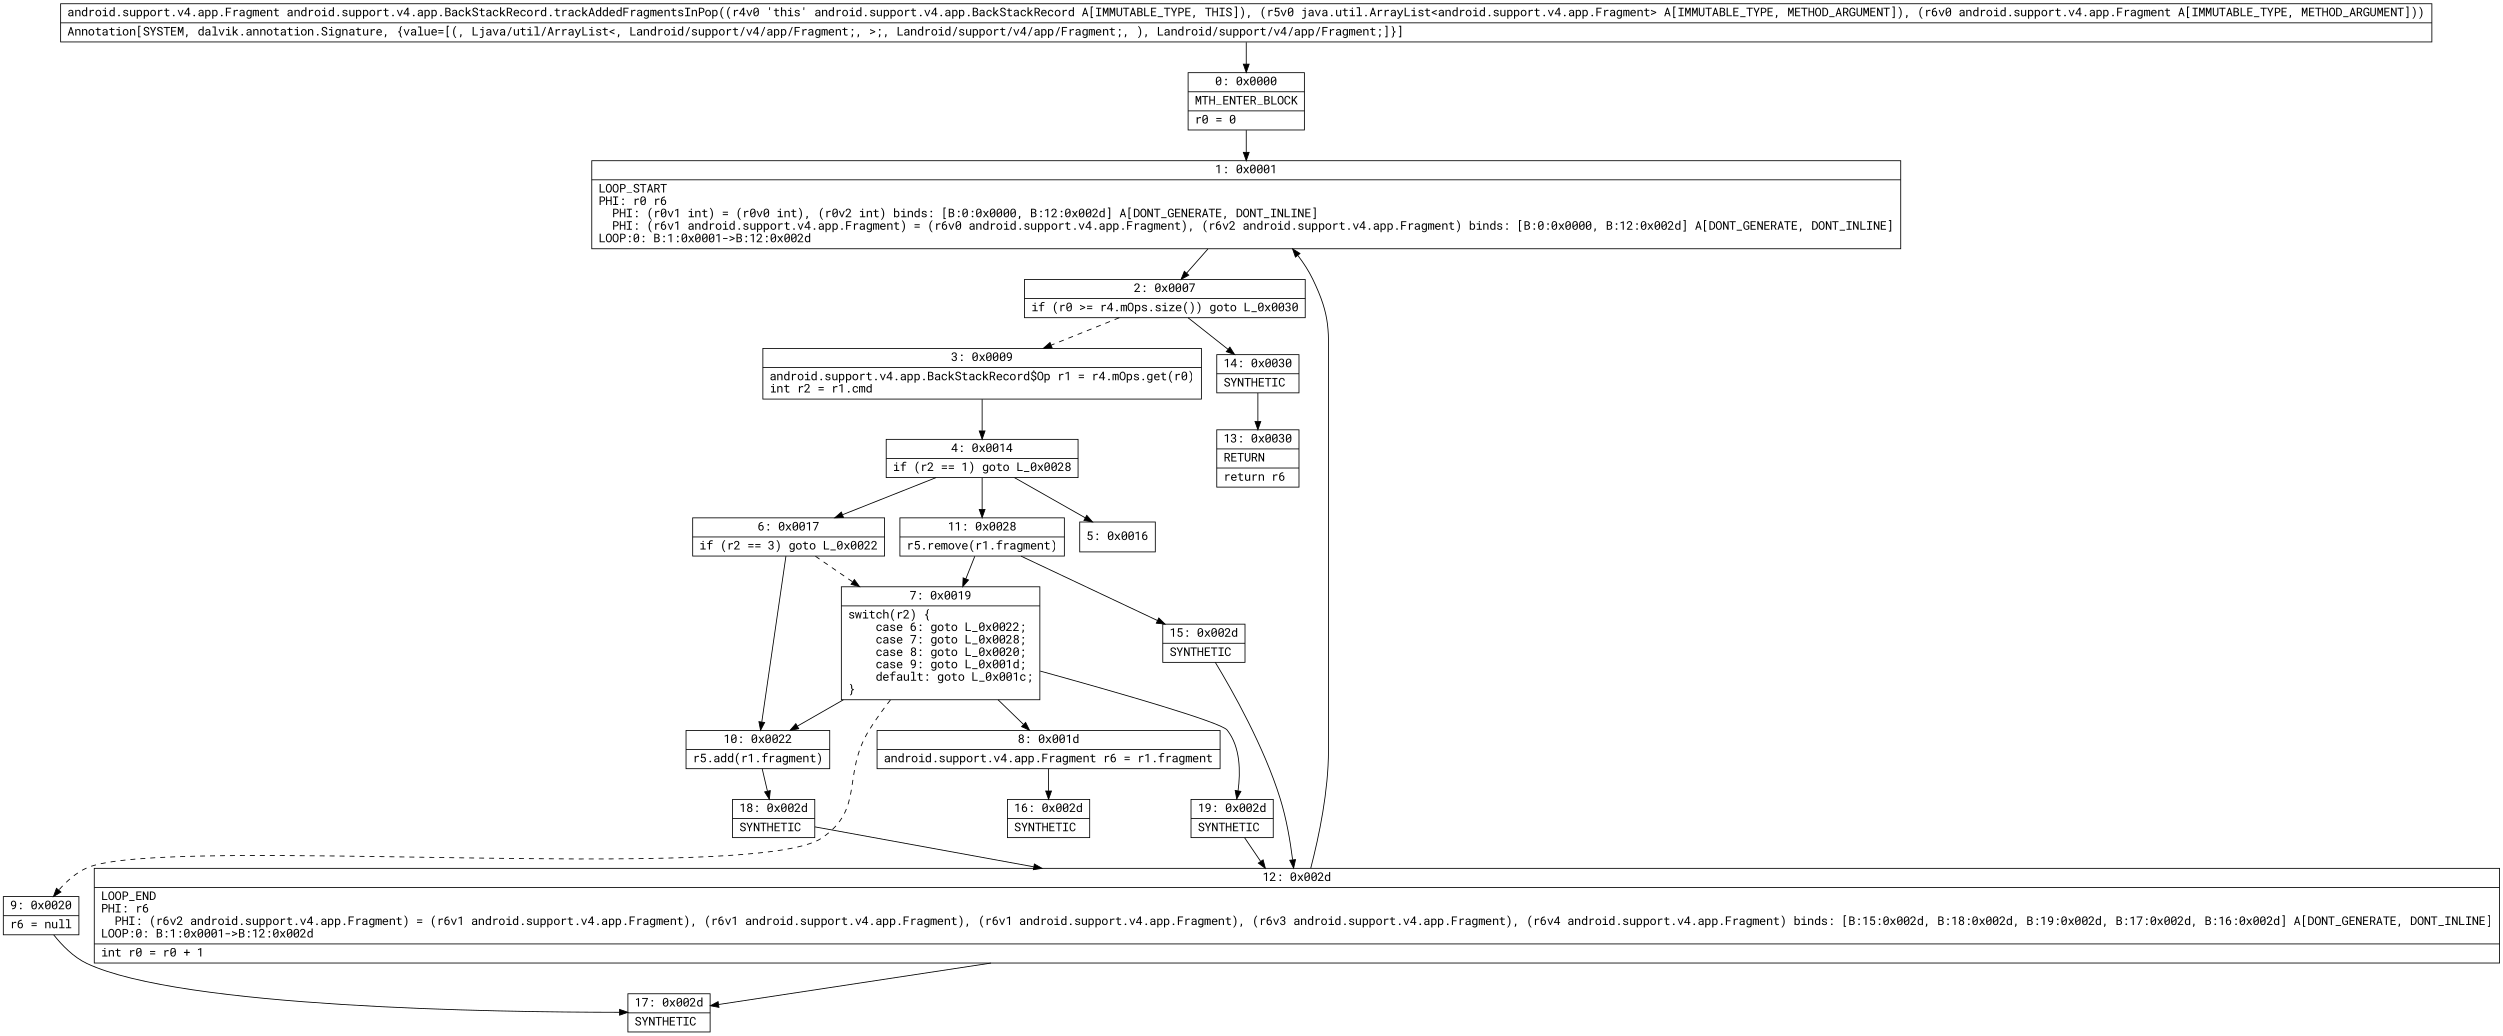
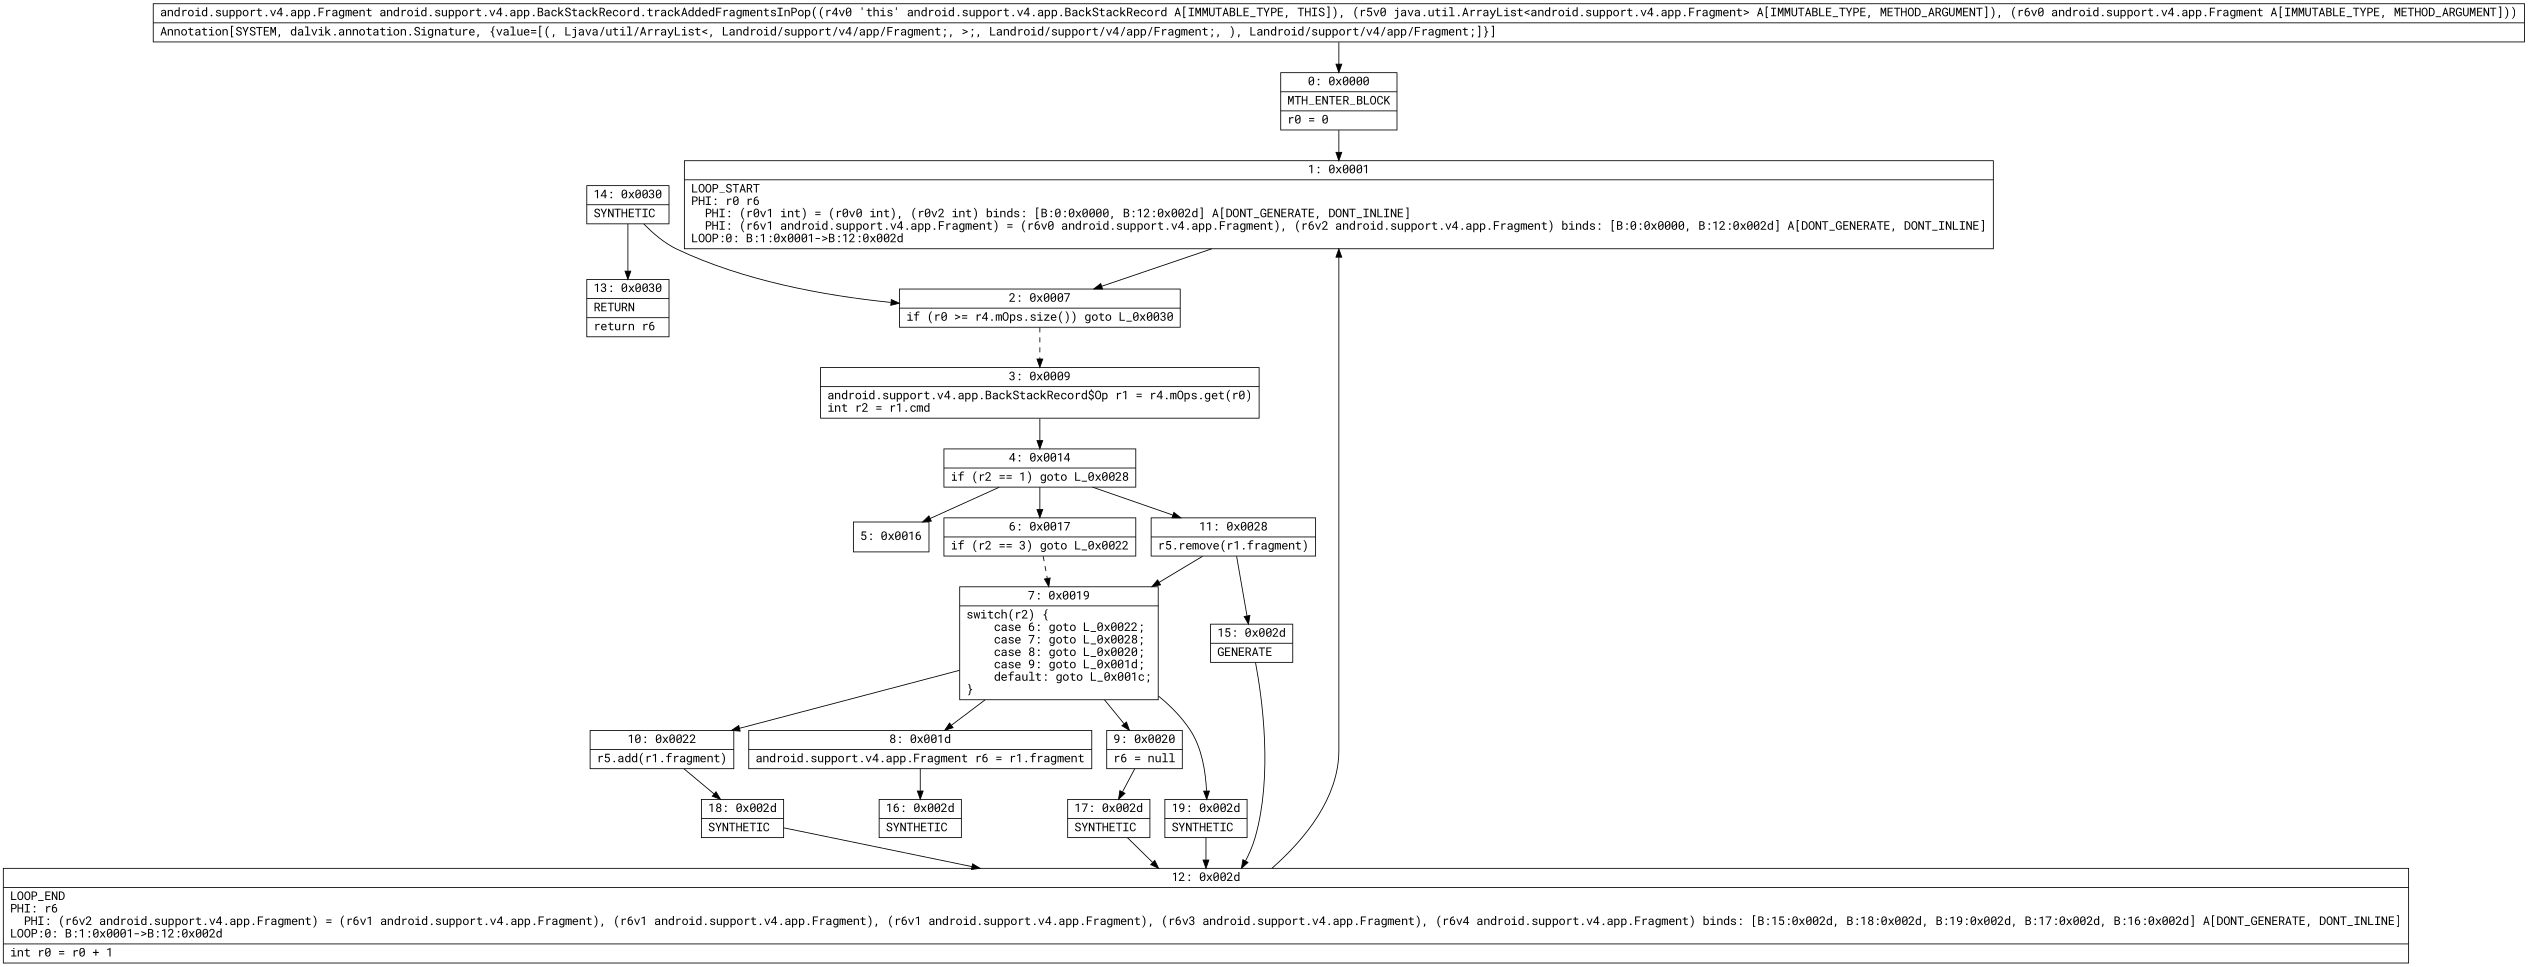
(1208, 334) -> (761, 279)
(774, 639) -> none
(1201, 652) -> (1245, 652)
(516, 858) -> (1114, 712)
(855, 984) -> (1140, 850)
